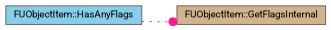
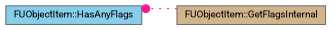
(155, 22) -> (163, 9)
